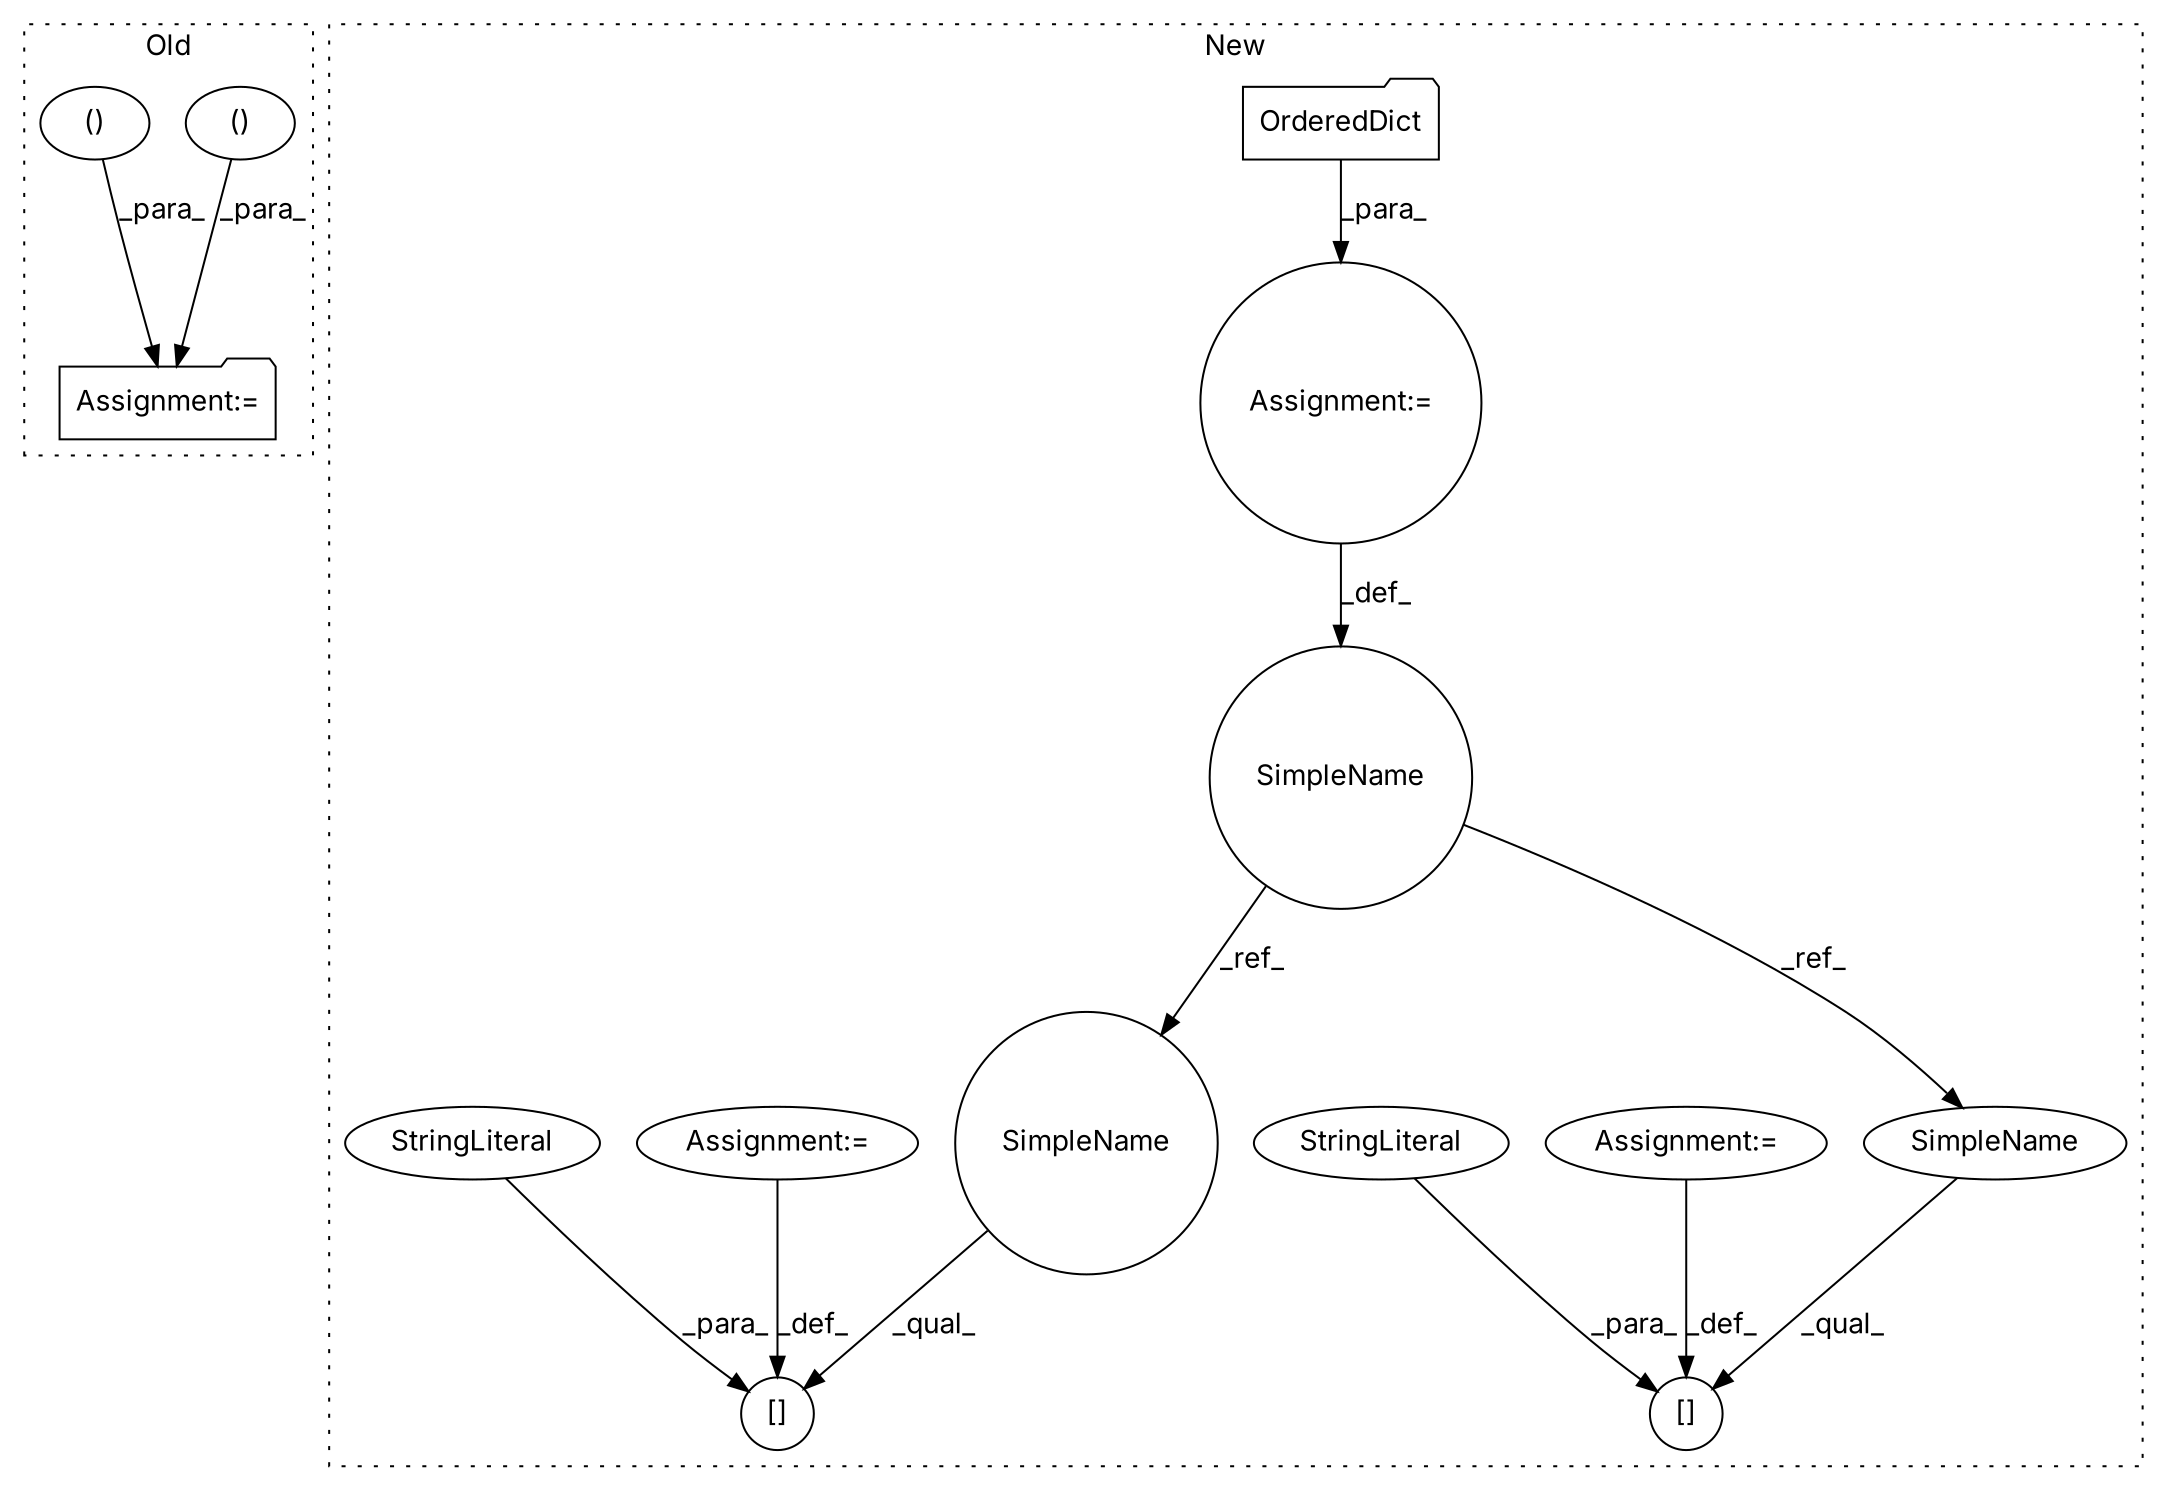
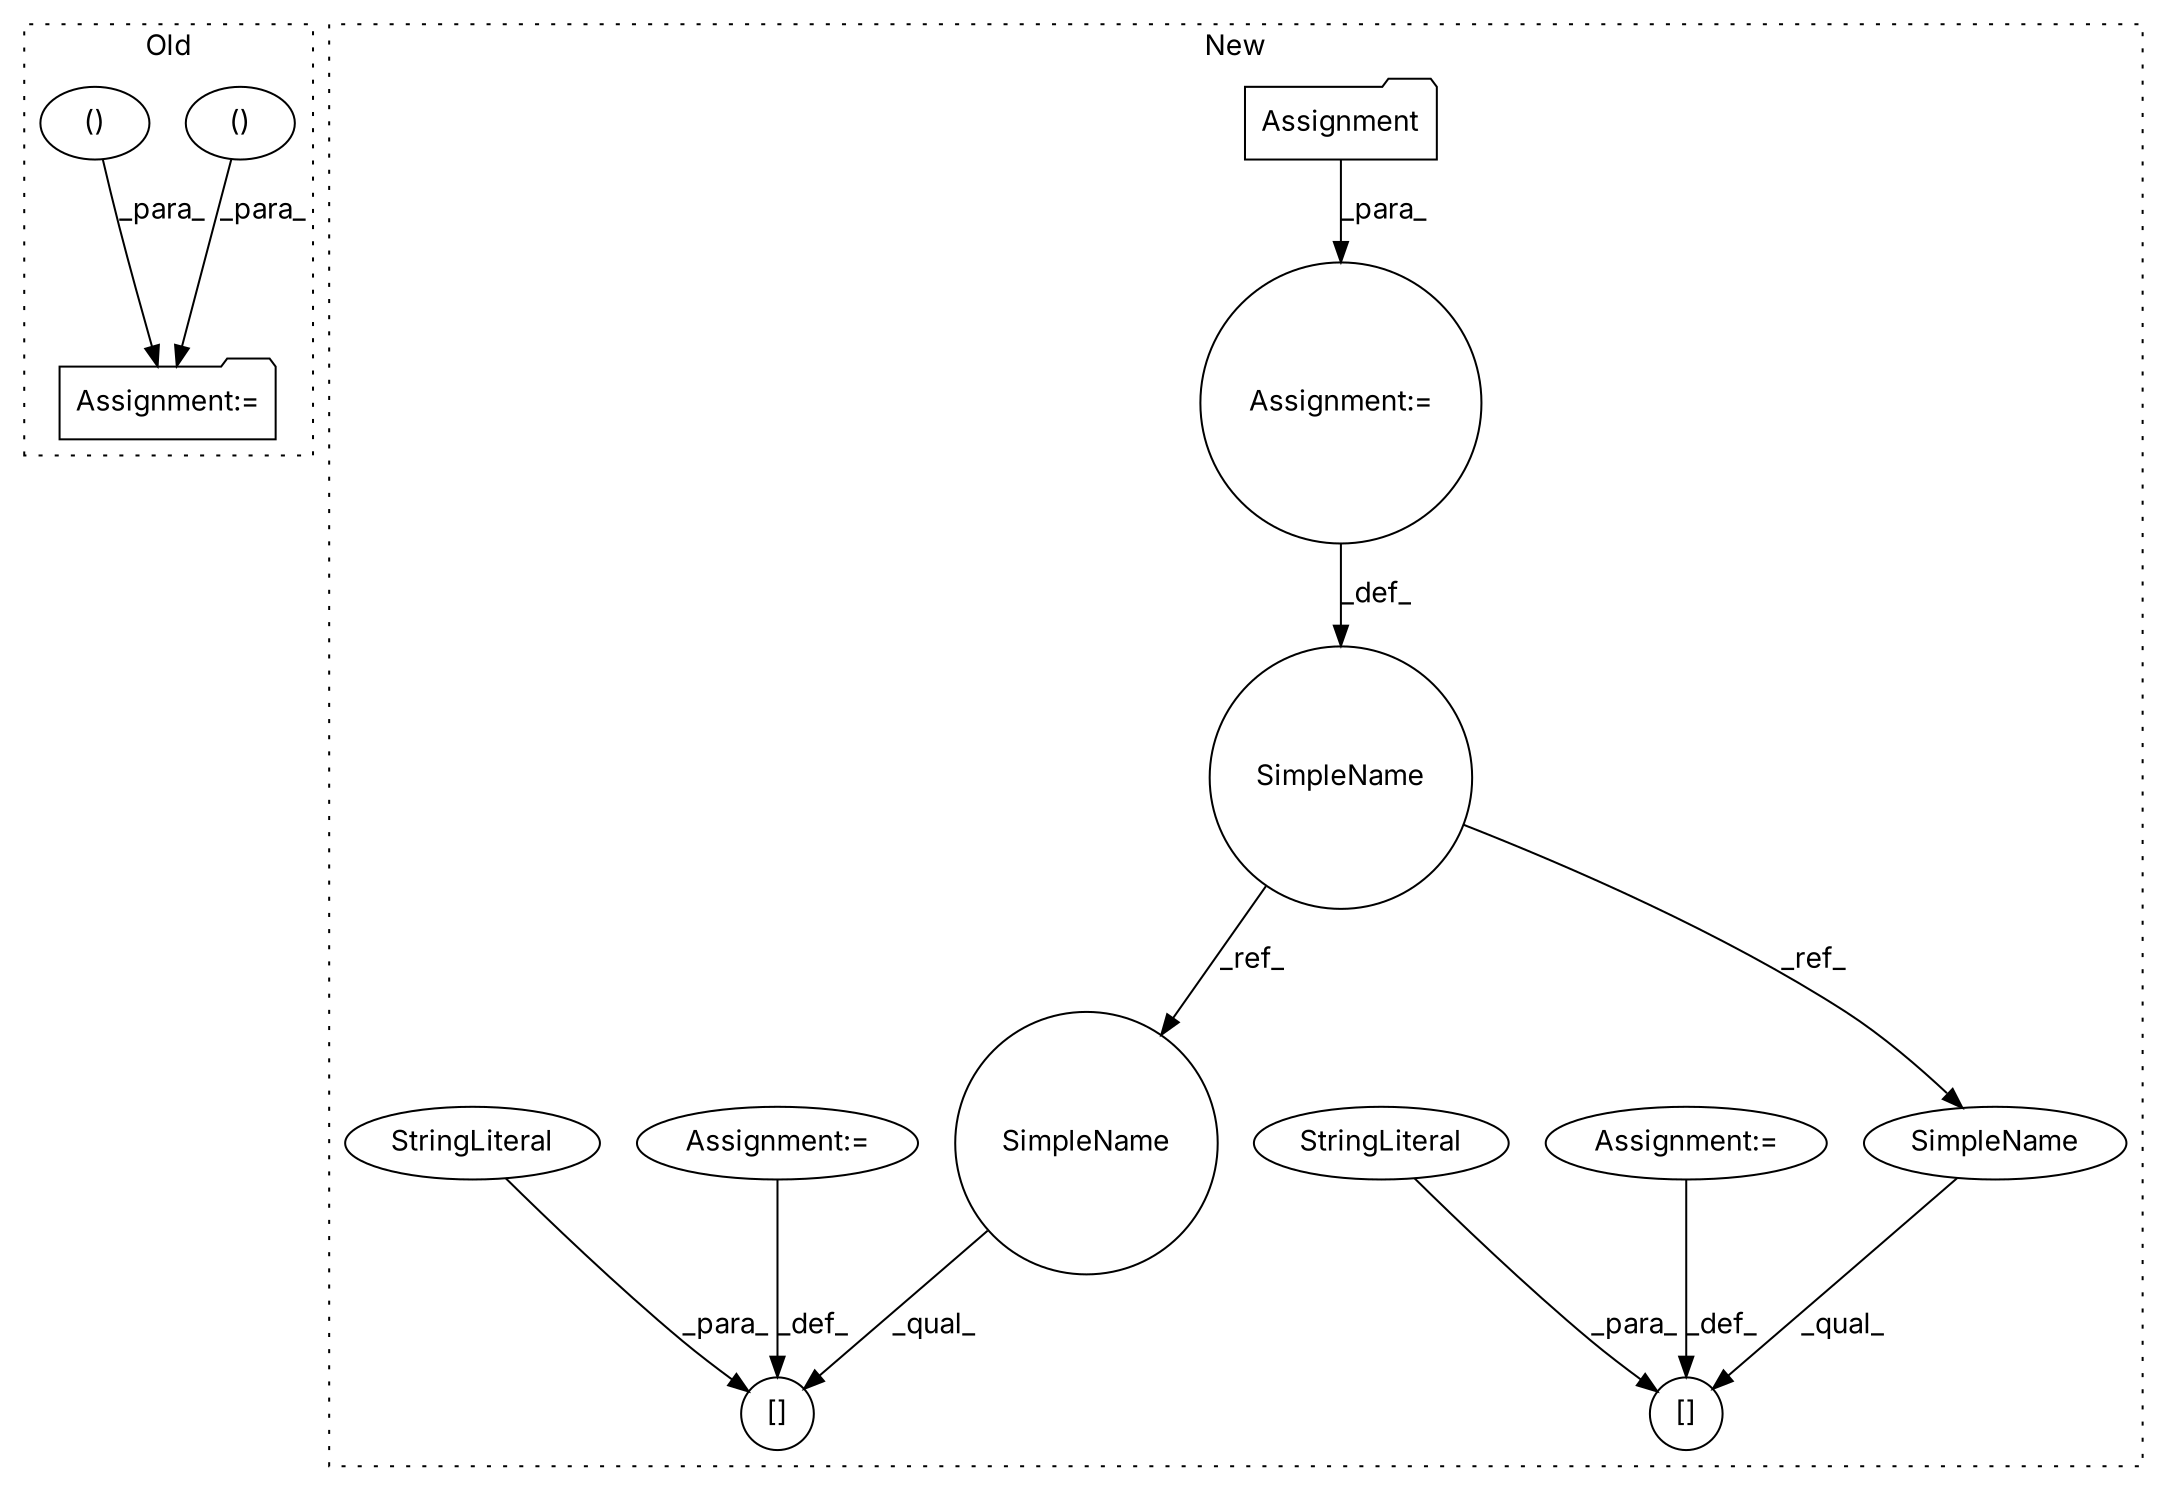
(1341, 123) -> (1341, 123)
